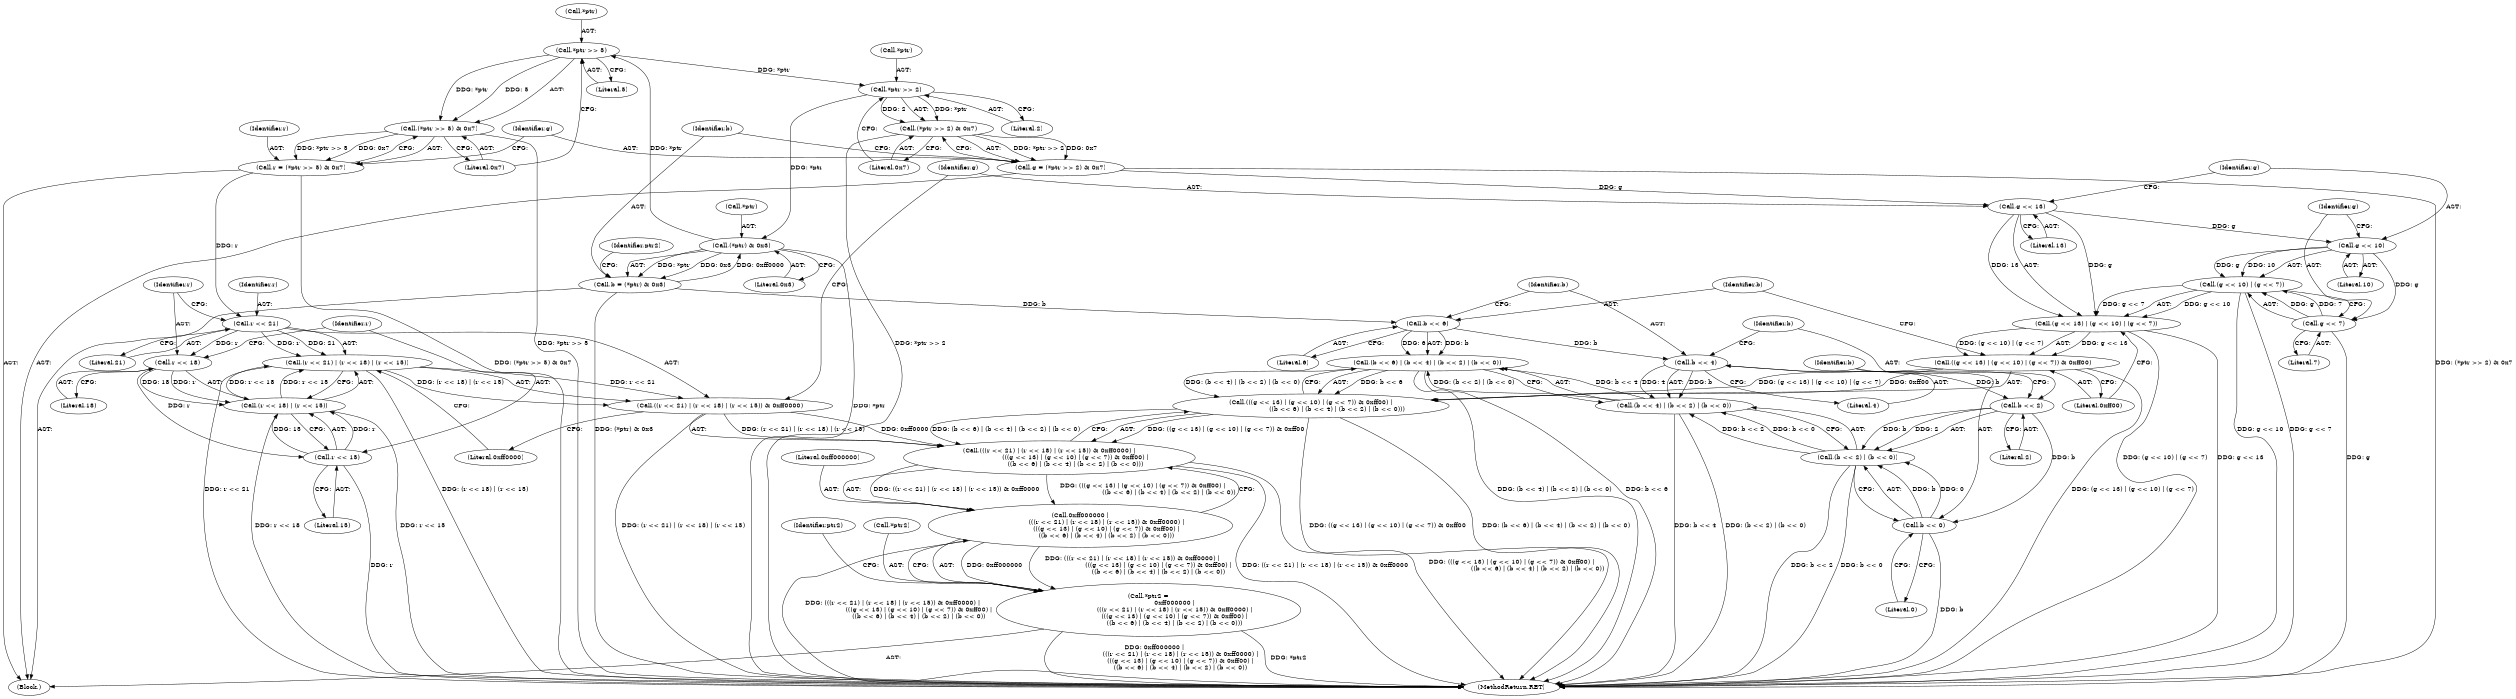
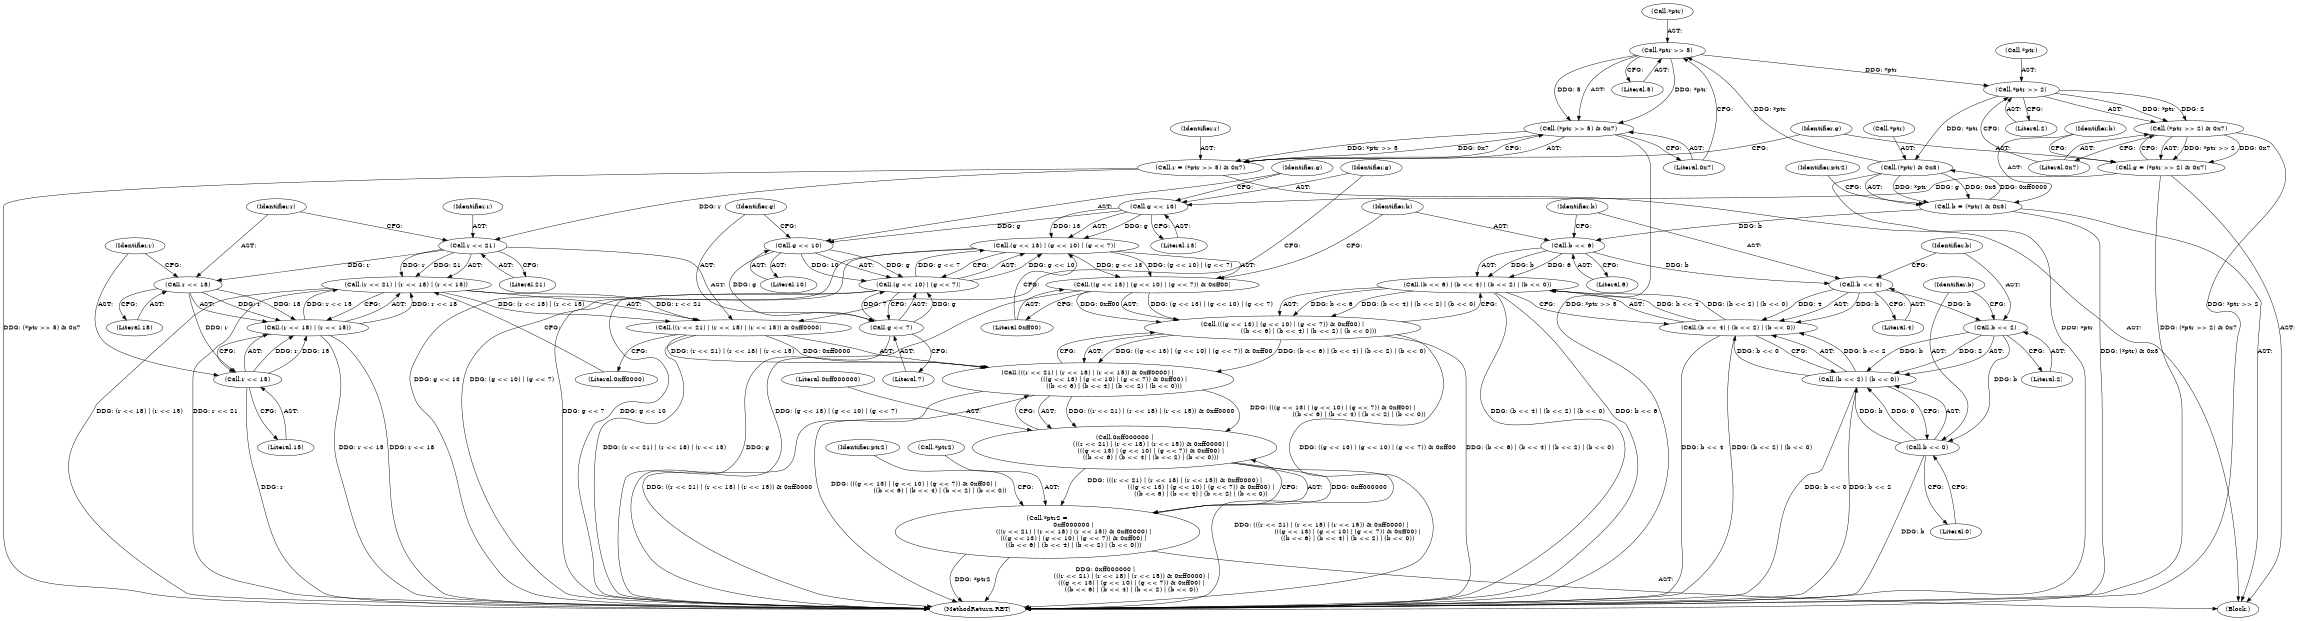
none -> (974, 261)
(774, 285) -> none
